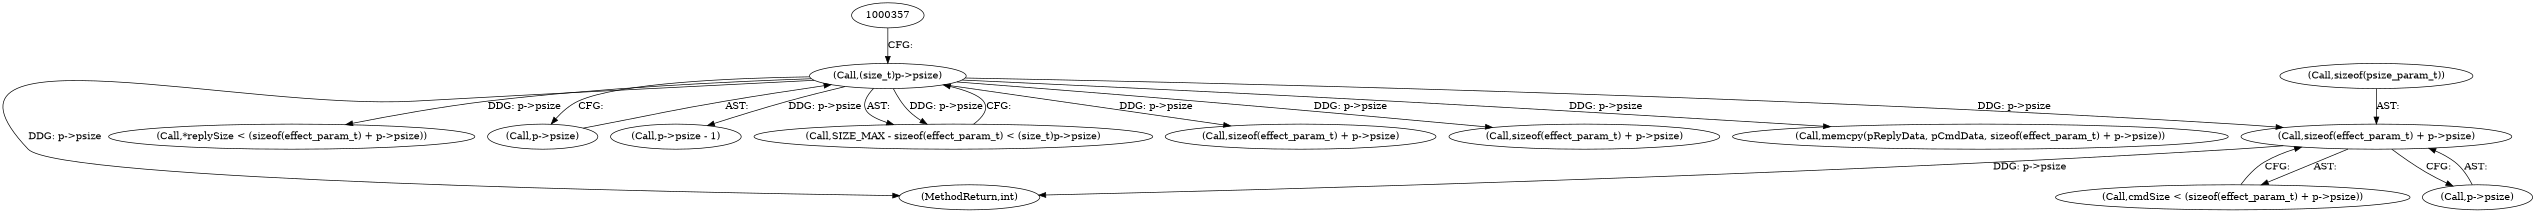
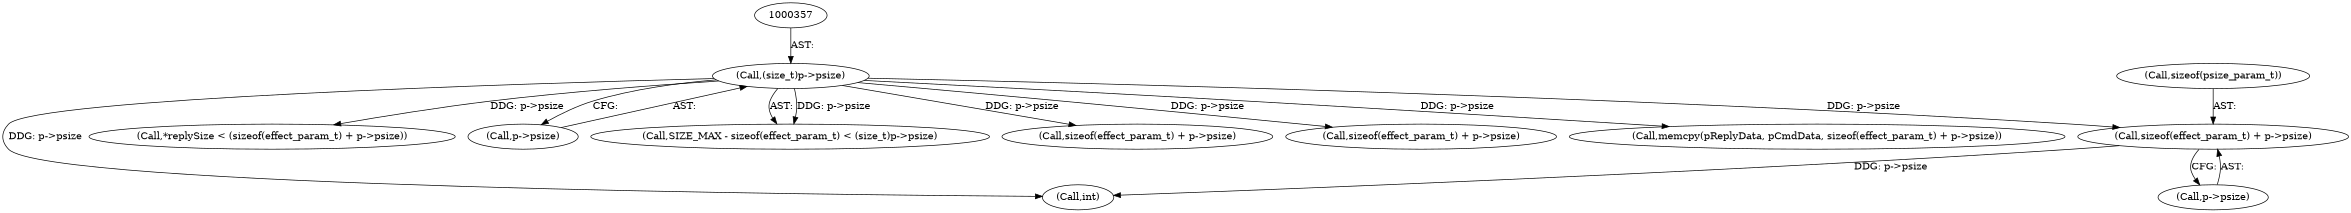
(902, 46) -> (804, 46)
(980, 98) -> none
(676, 137) -> none
(969, 197) -> (1078, 197)
(2233, 197) -> none
